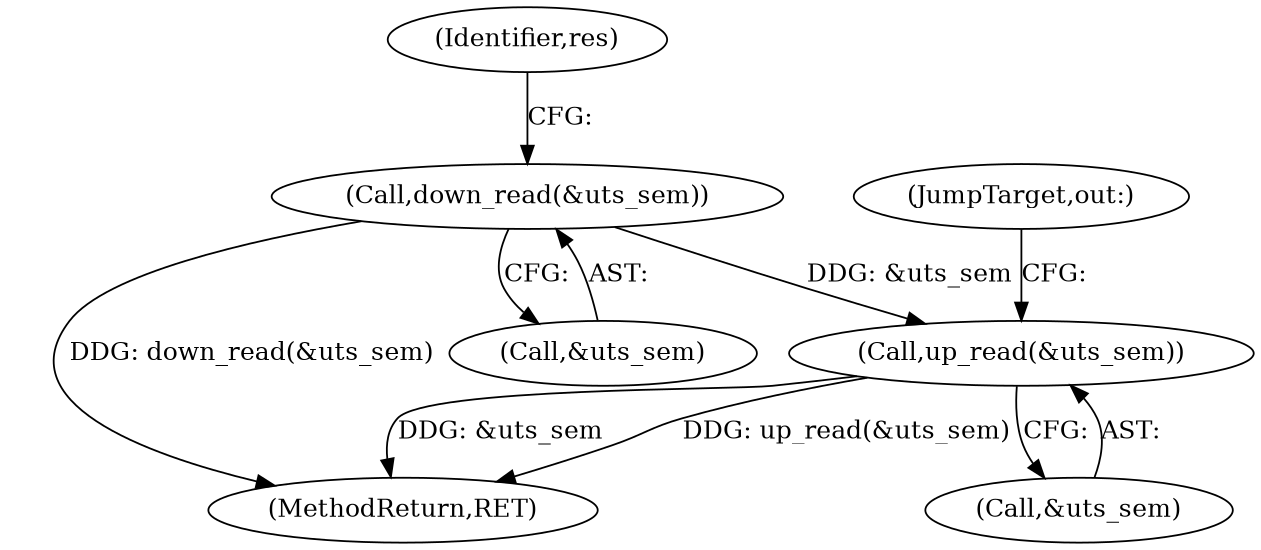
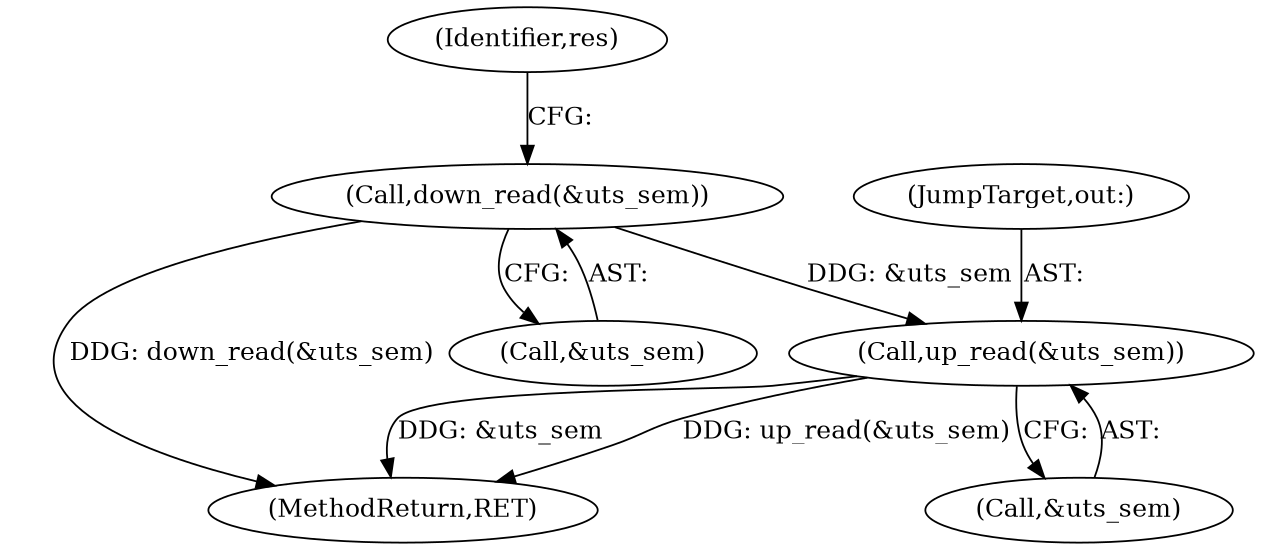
(1058, 275) -> (1058, 275)
